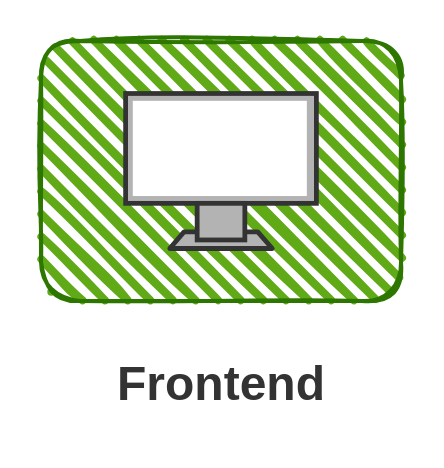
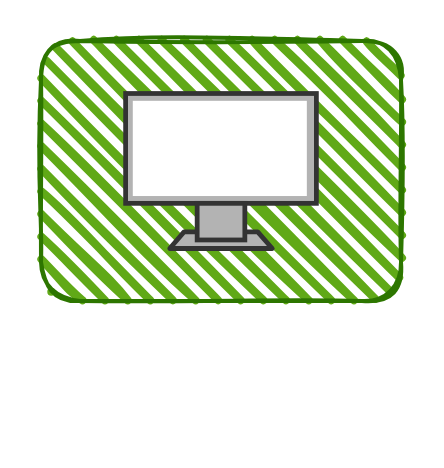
(222, 385) -> none
